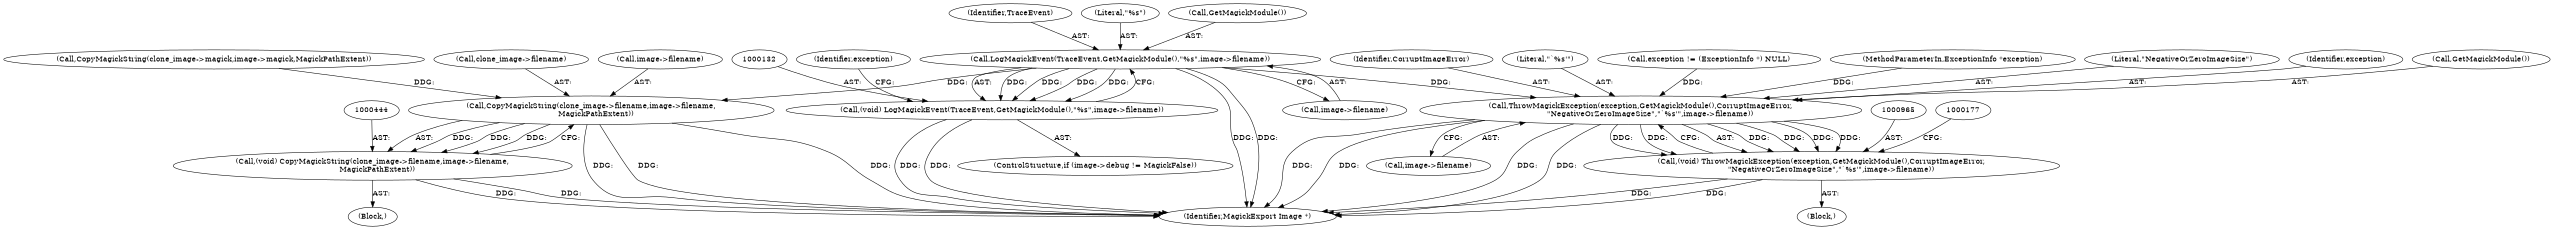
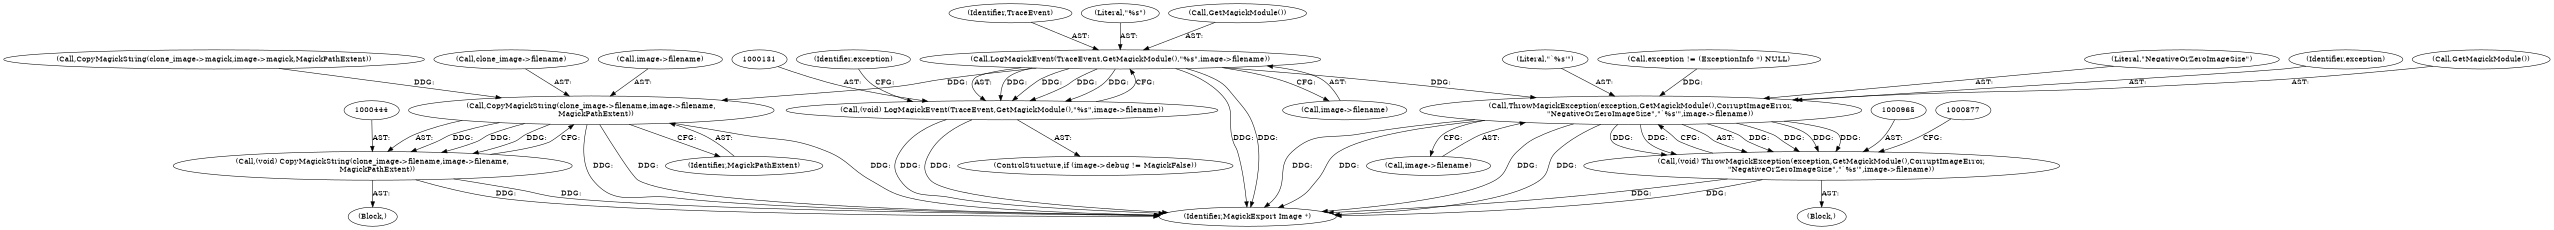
(759, 59) -> (759, 59)
(1412, 59) -> none
(1953, 59) -> none
(1963, 110) -> (1963, 110)
none -> (744, 166)
